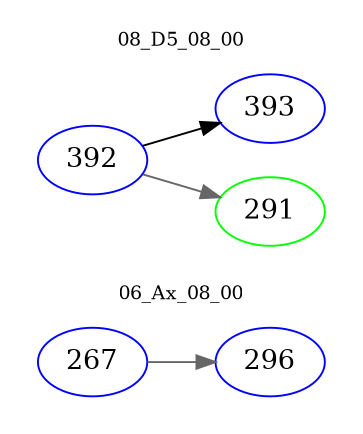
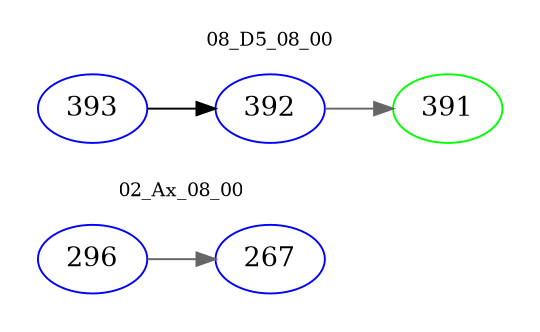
(172, 137) -> (172, 109)
(270, 212) -> (448, 109)
(181, 294) -> (181, 192)
(172, 362) -> (172, 259)
